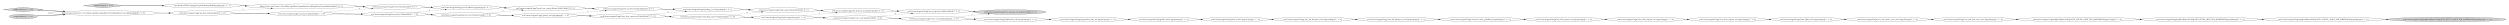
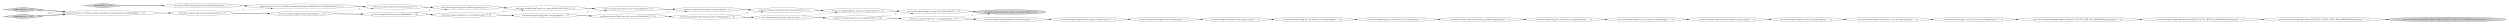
(23, 16) -> (23, 16)
